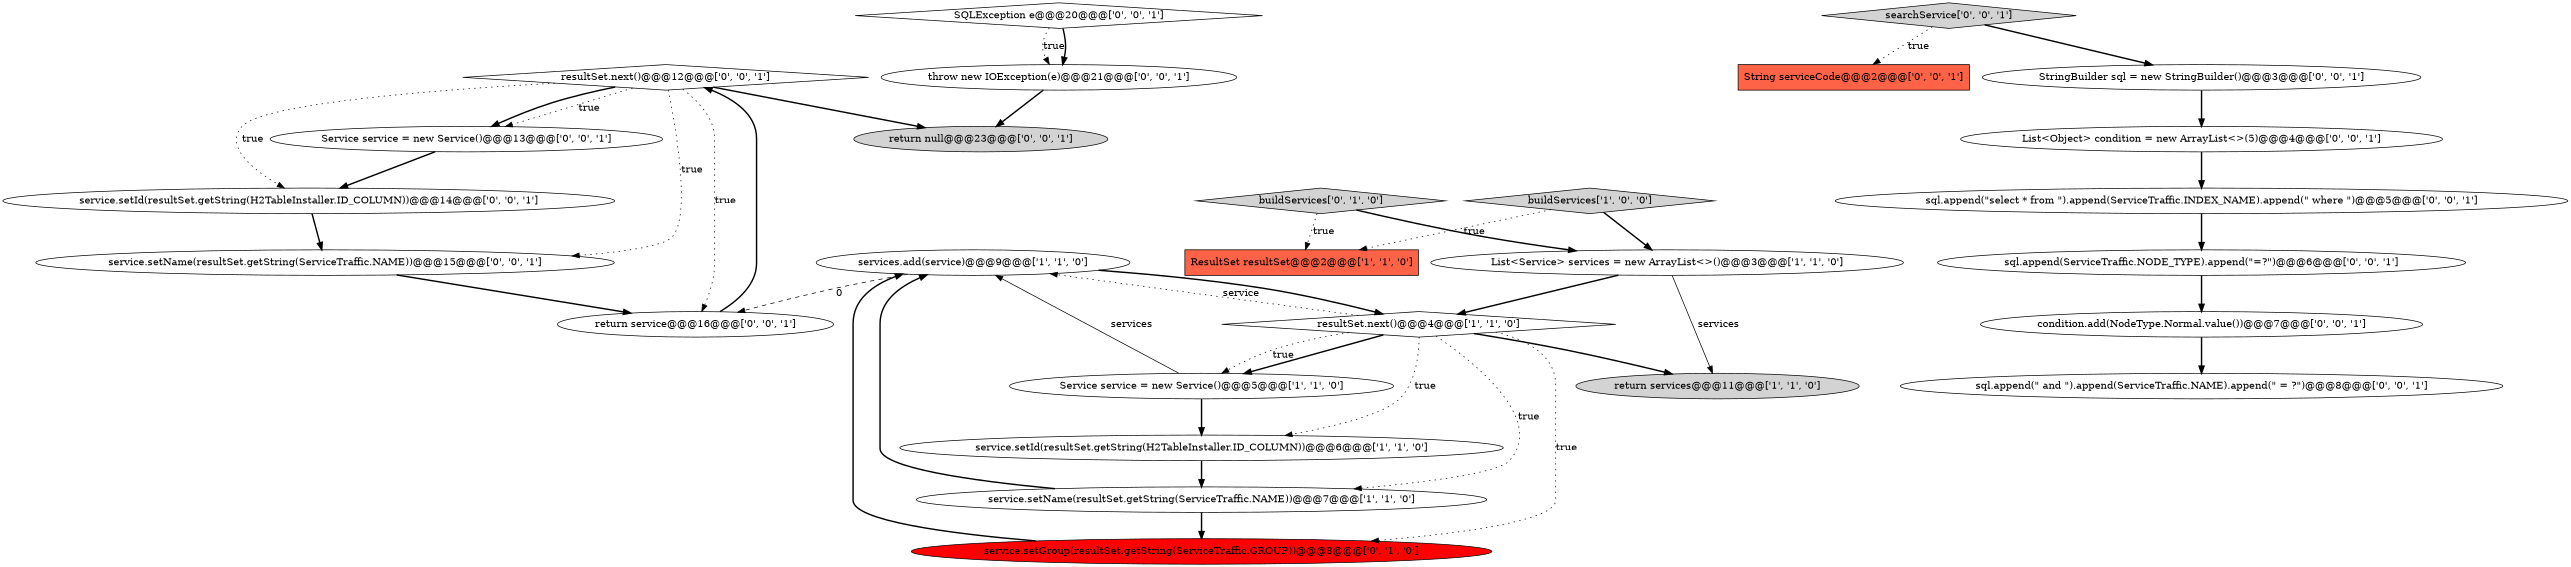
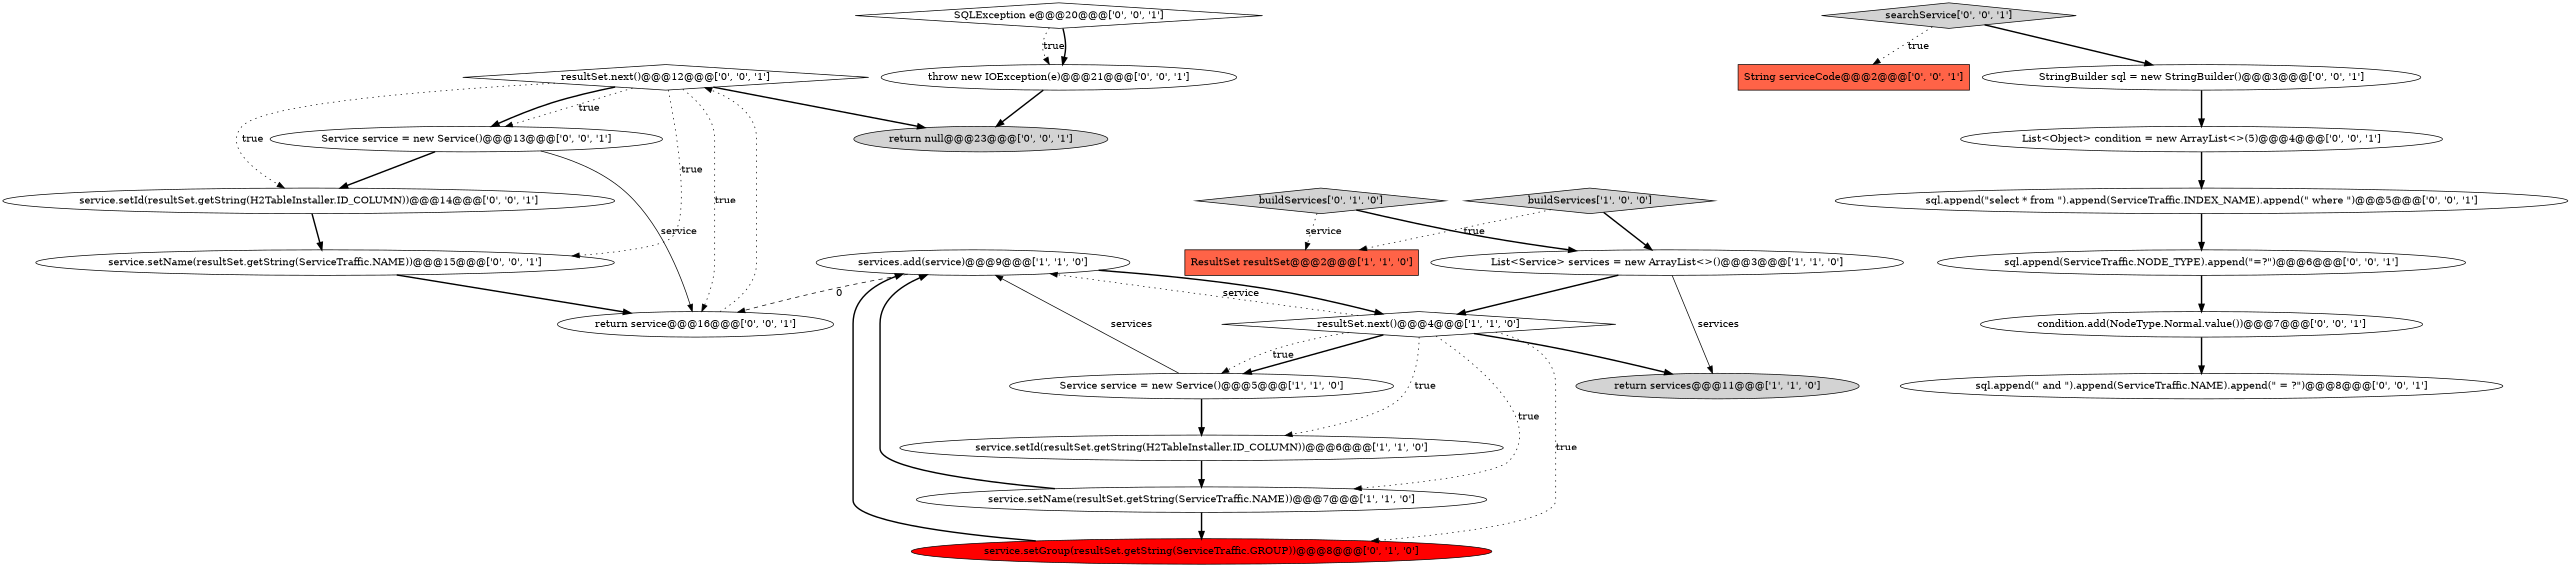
(757, 197) -> (757, 197)
none -> (638, 205)
(1324, 232) -> (1324, 232)
